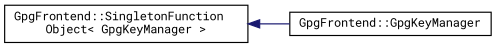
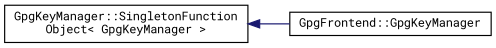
(126, 24) -> (126, 24)
